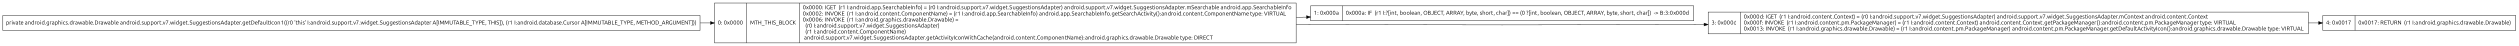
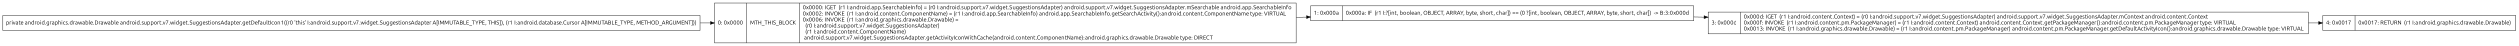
(1500, 25) -> (1699, 17)
